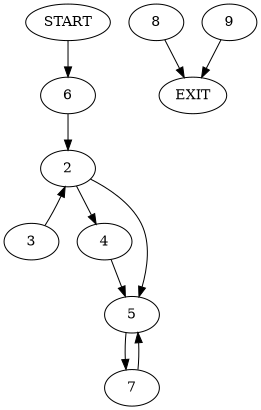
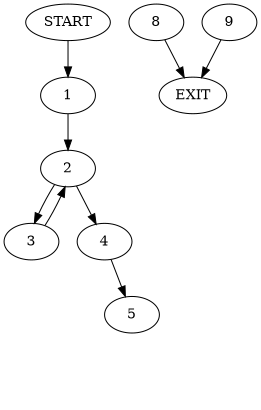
(68, 95) -> (68, 95)
(140, 222) -> (46, 199)
(132, 388) -> none
